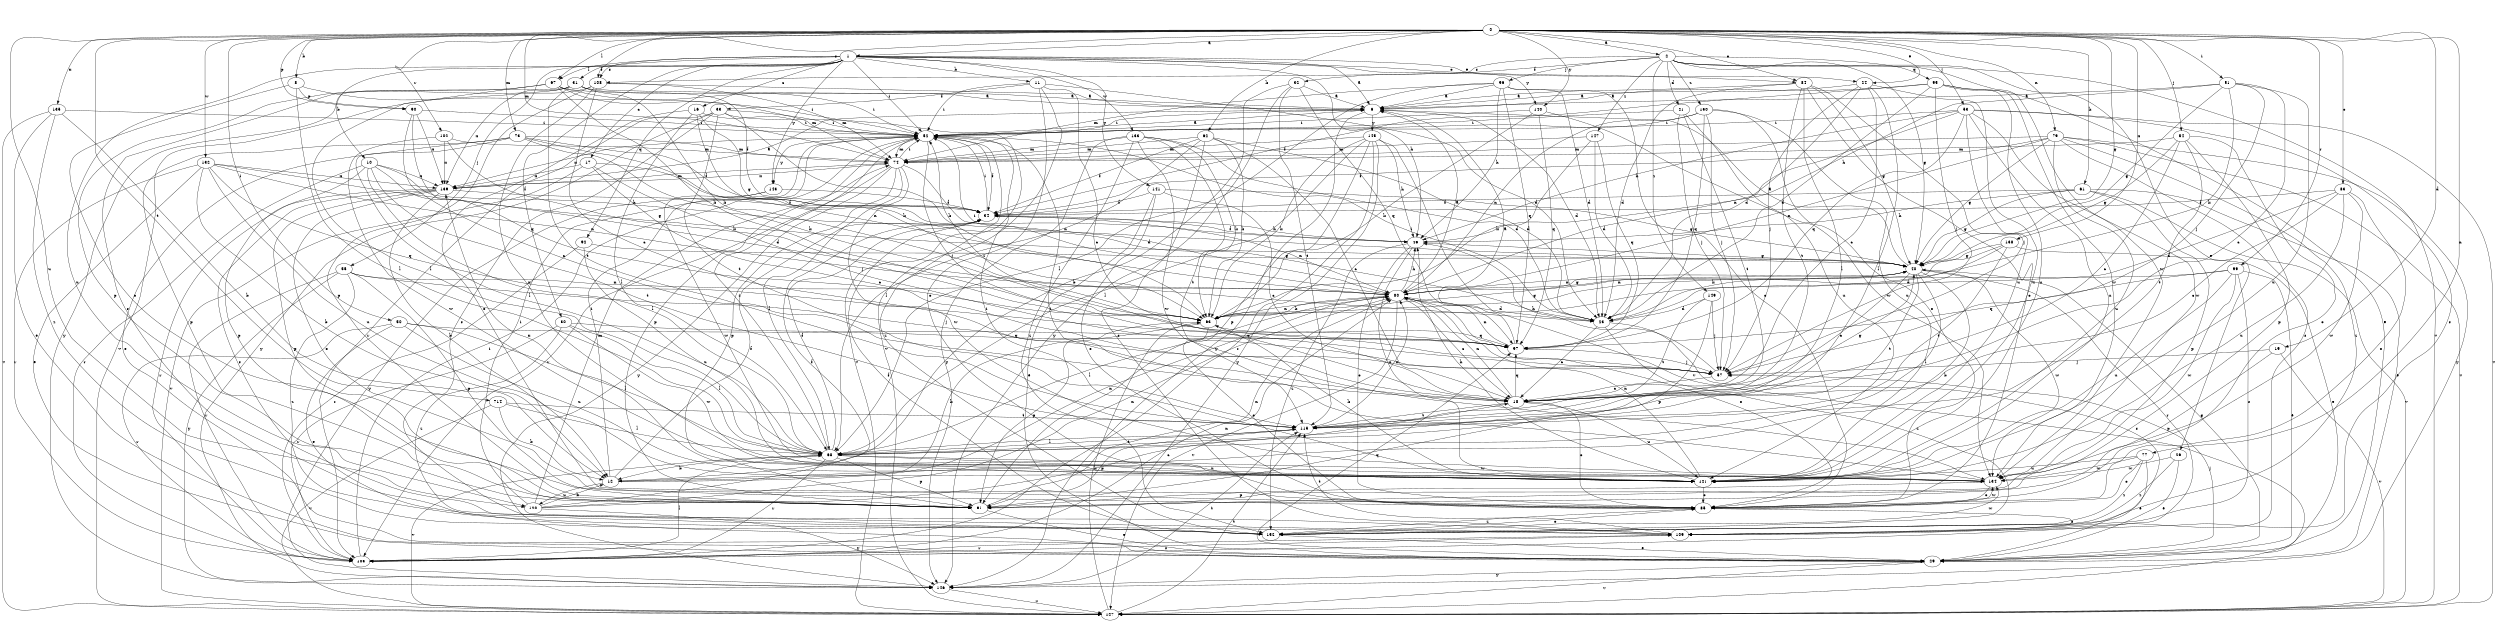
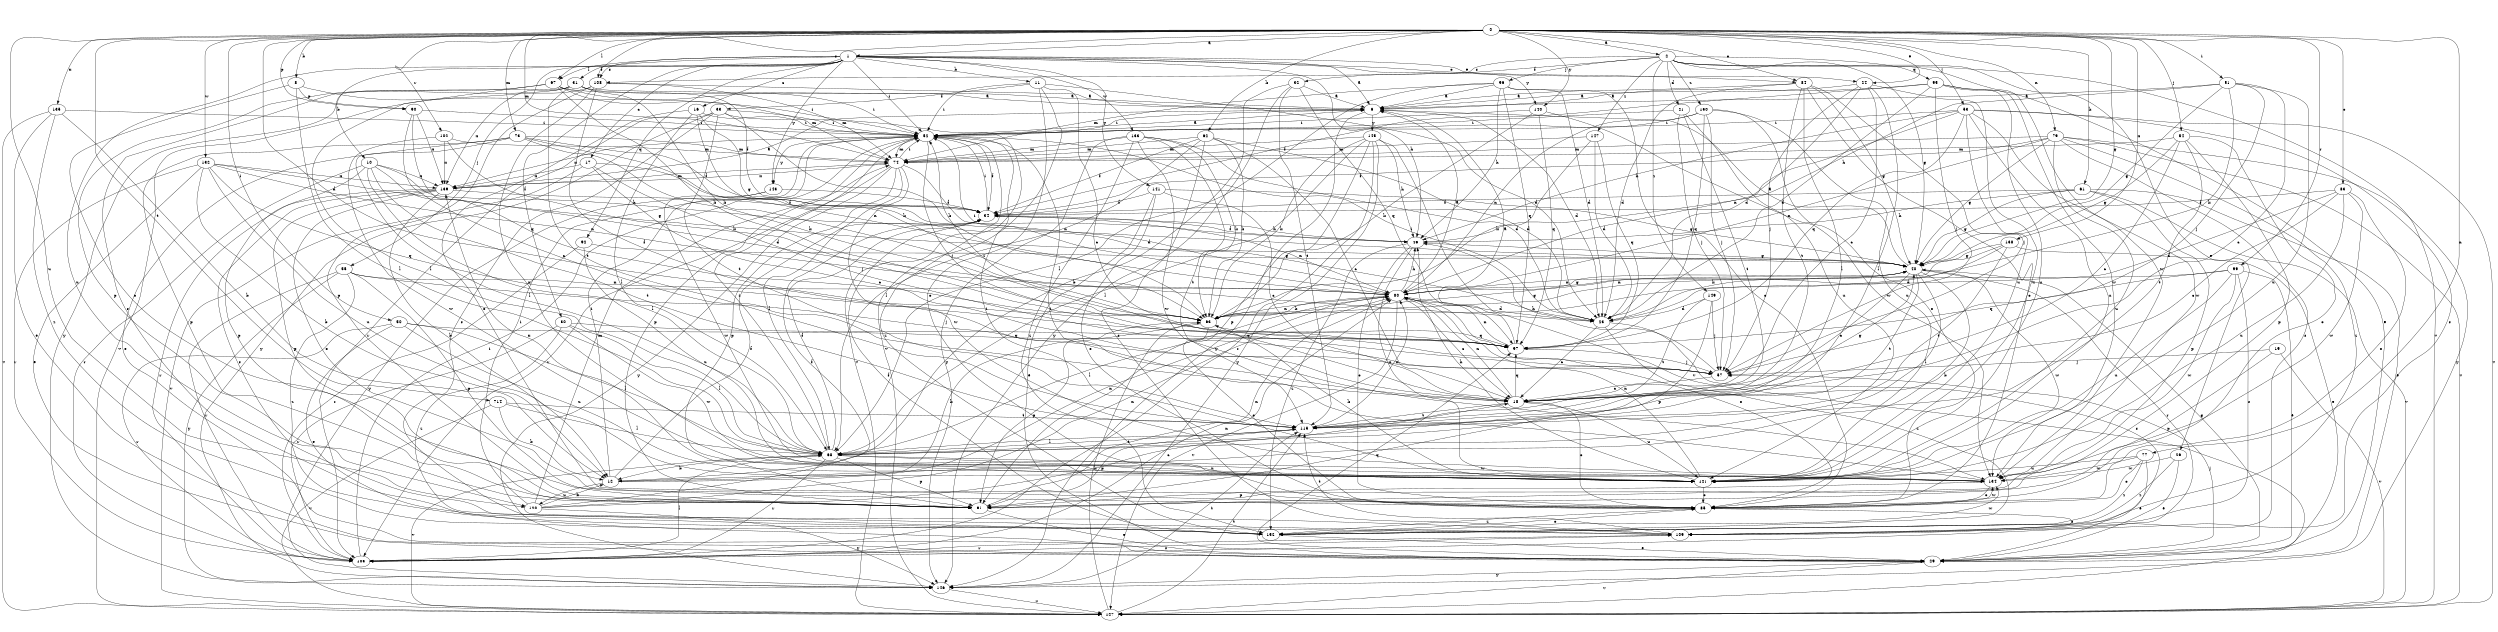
(2384, 36) -> (263, 122)
(644, 242) -> (644, 242)
